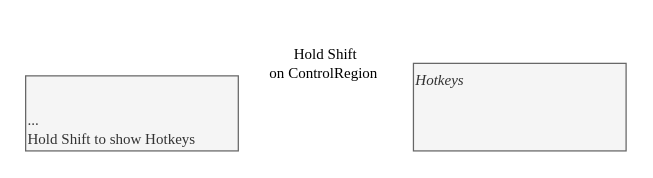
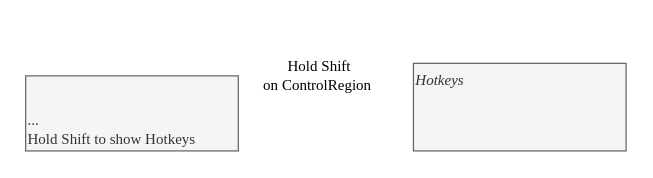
(326, 63) -> (319, 76)
